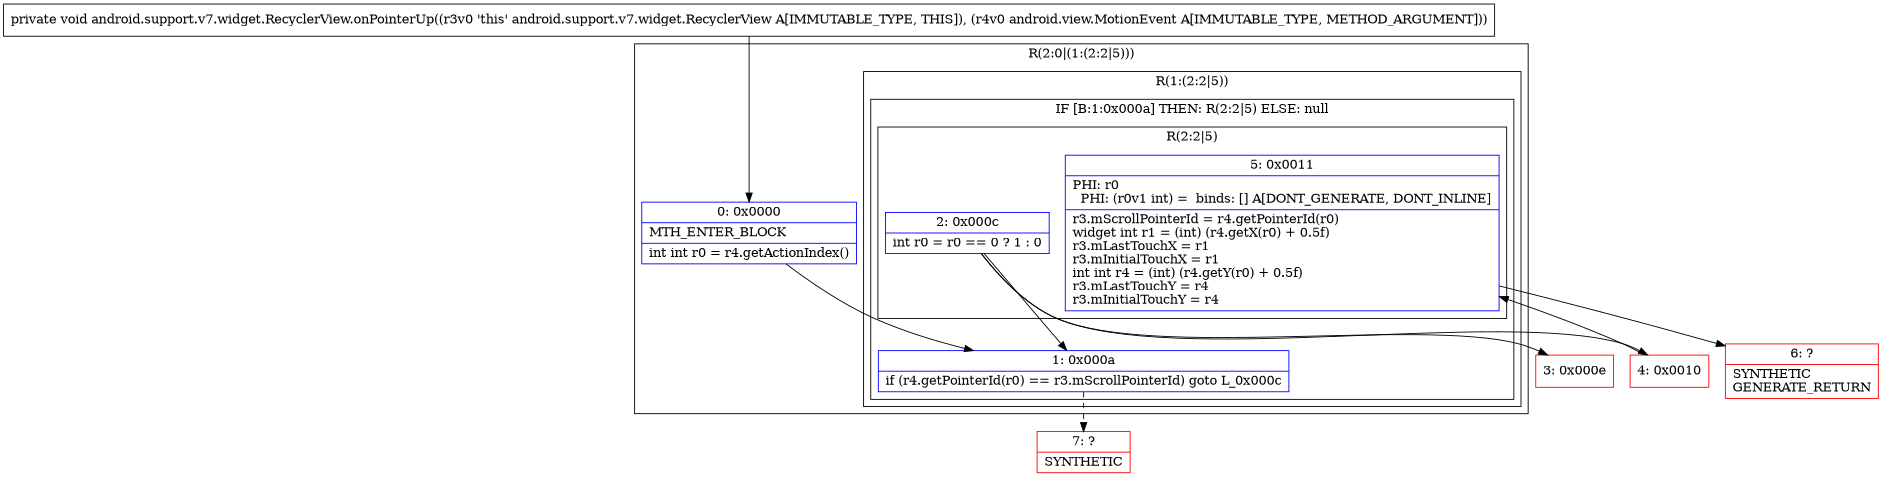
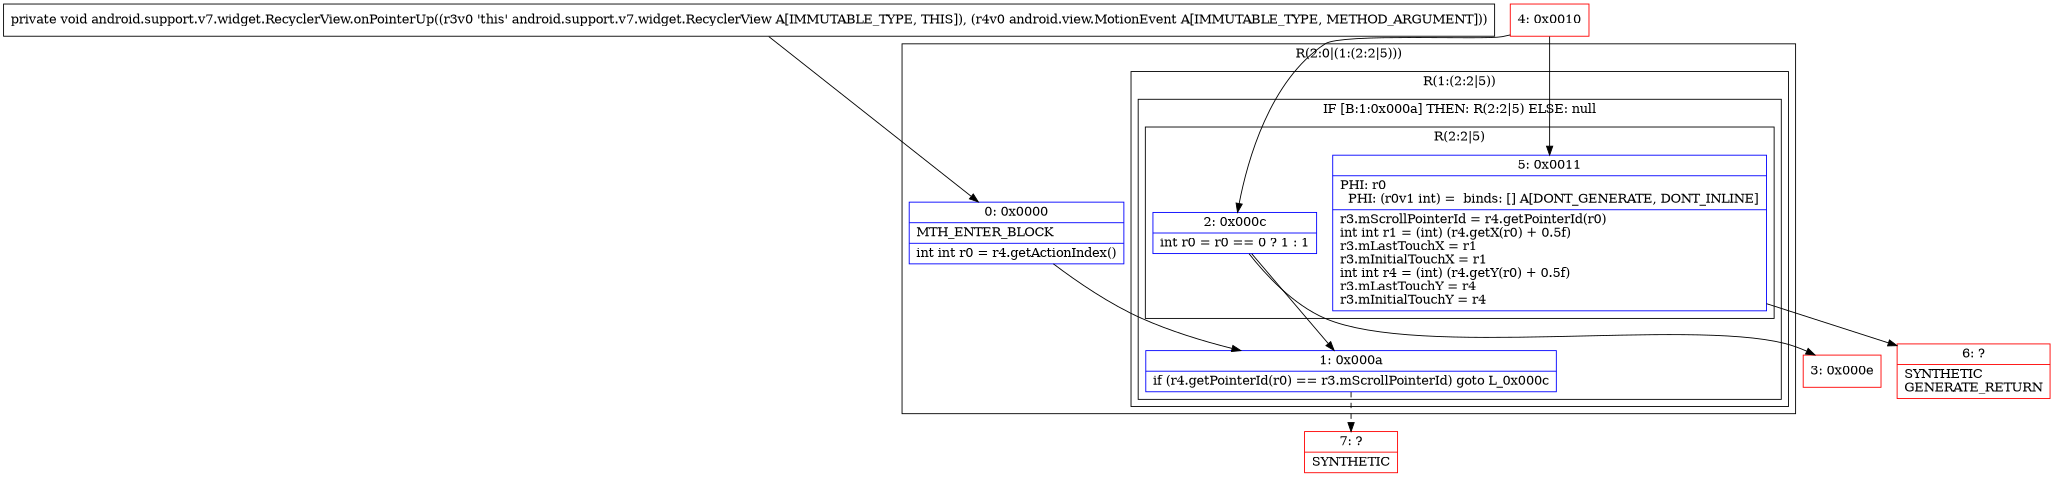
(1201, 233) -> (1456, 233)
(967, 243) -> (1235, 243)
(1298, 337) -> (1318, 50)
